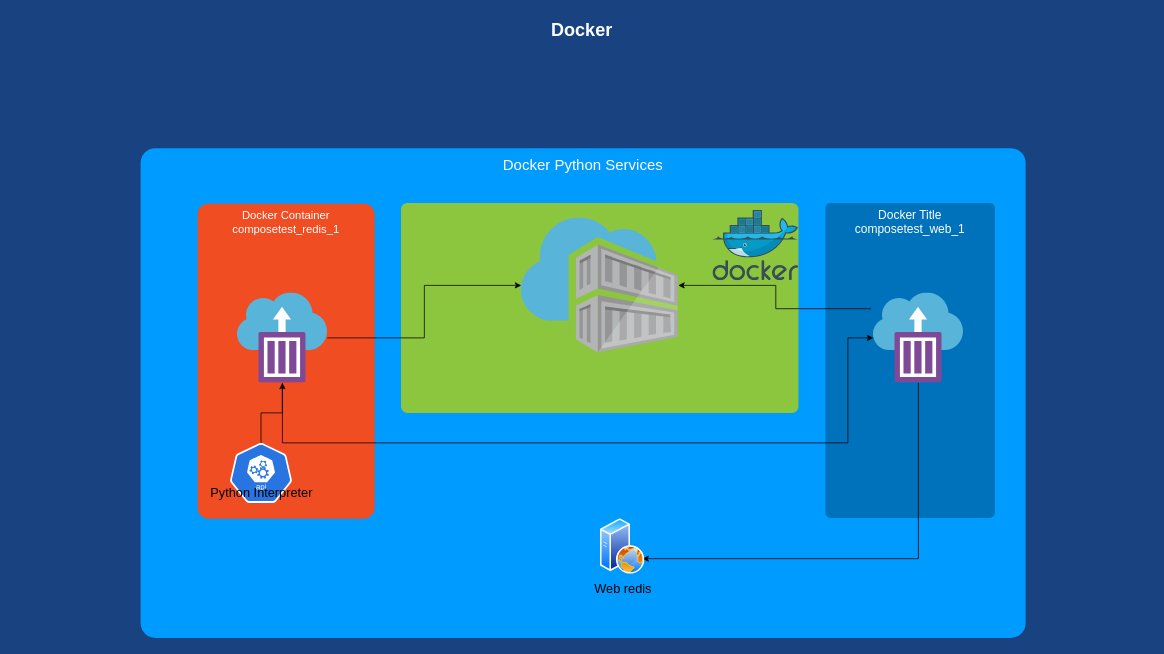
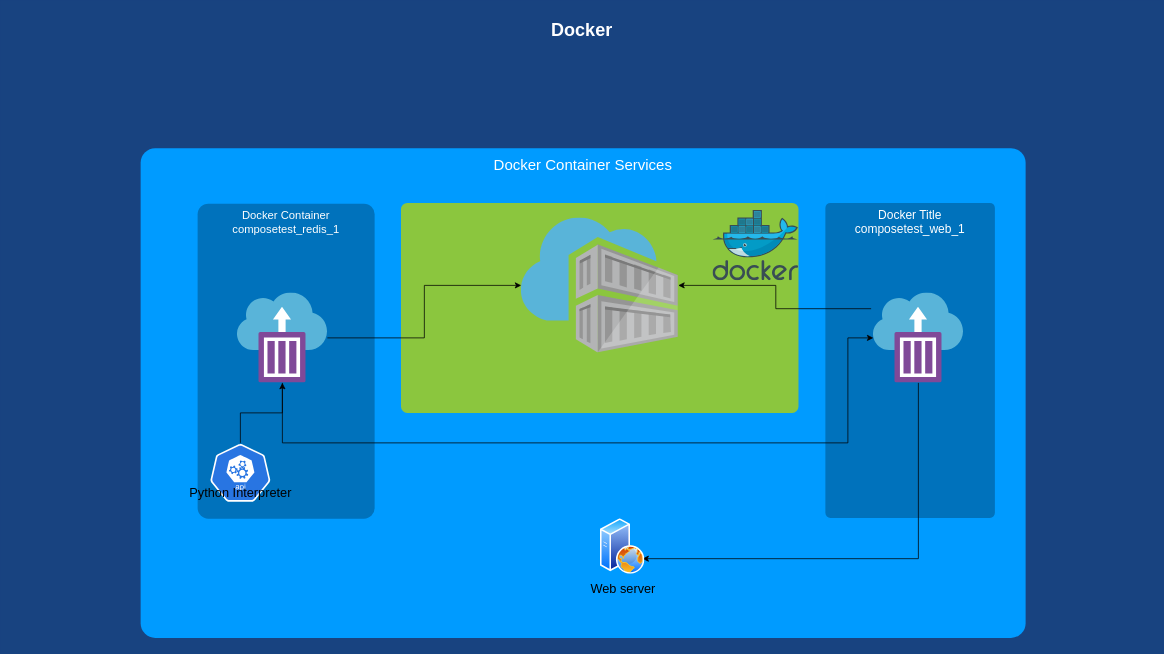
(583, 165) -> (583, 165)
(286, 220) -> (286, 220)
(261, 473) -> (240, 473)
(623, 589) -> (623, 589)
